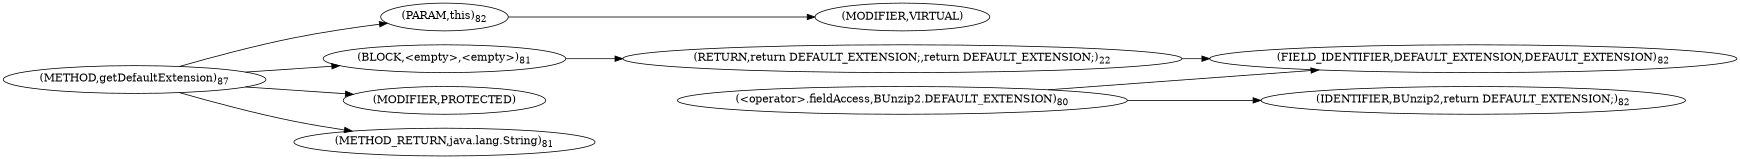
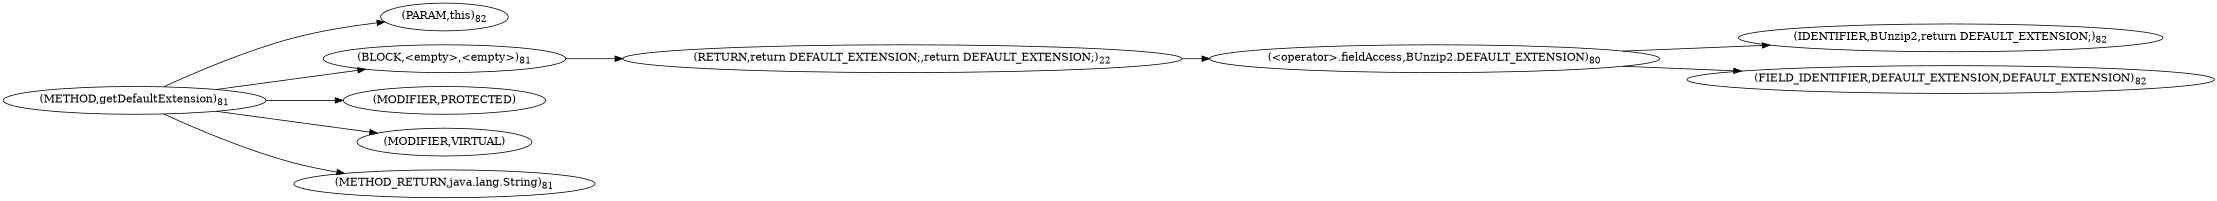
(658, 17) -> (293, 122)
(1192, 59) -> (1192, 59)
(223, 78) -> (223, 99)
